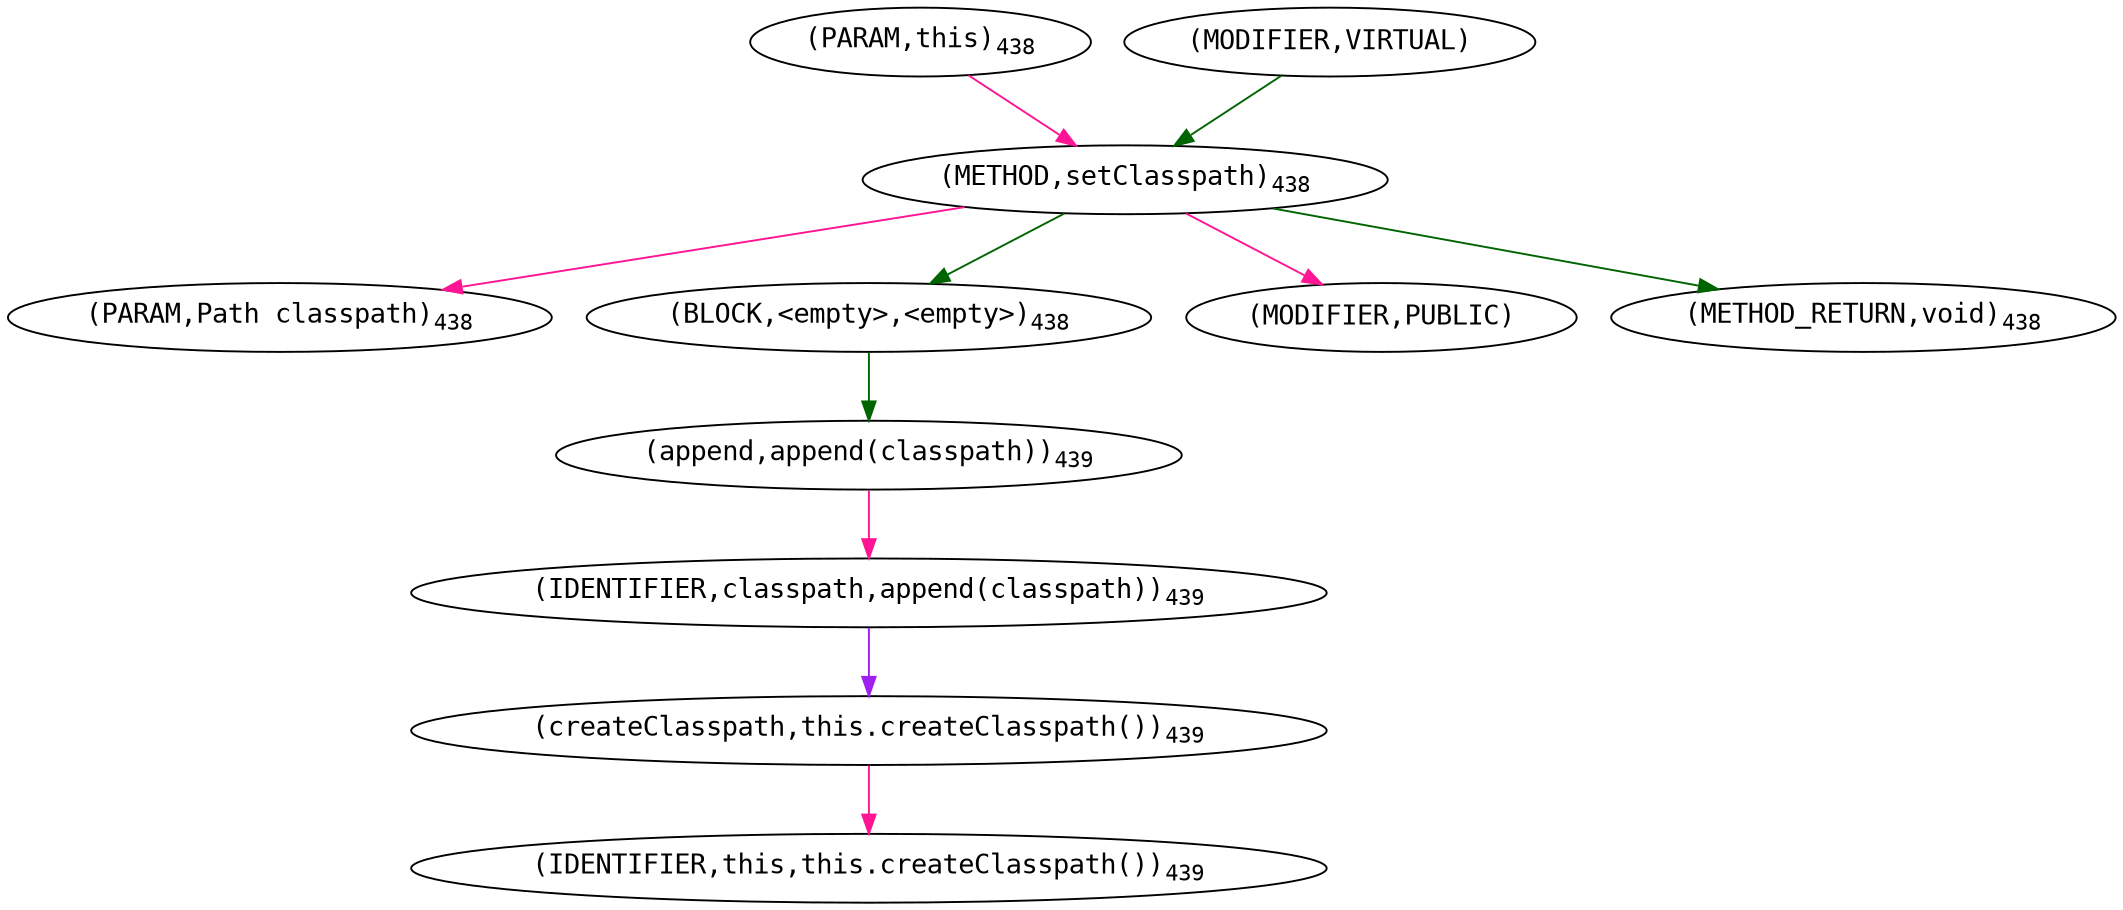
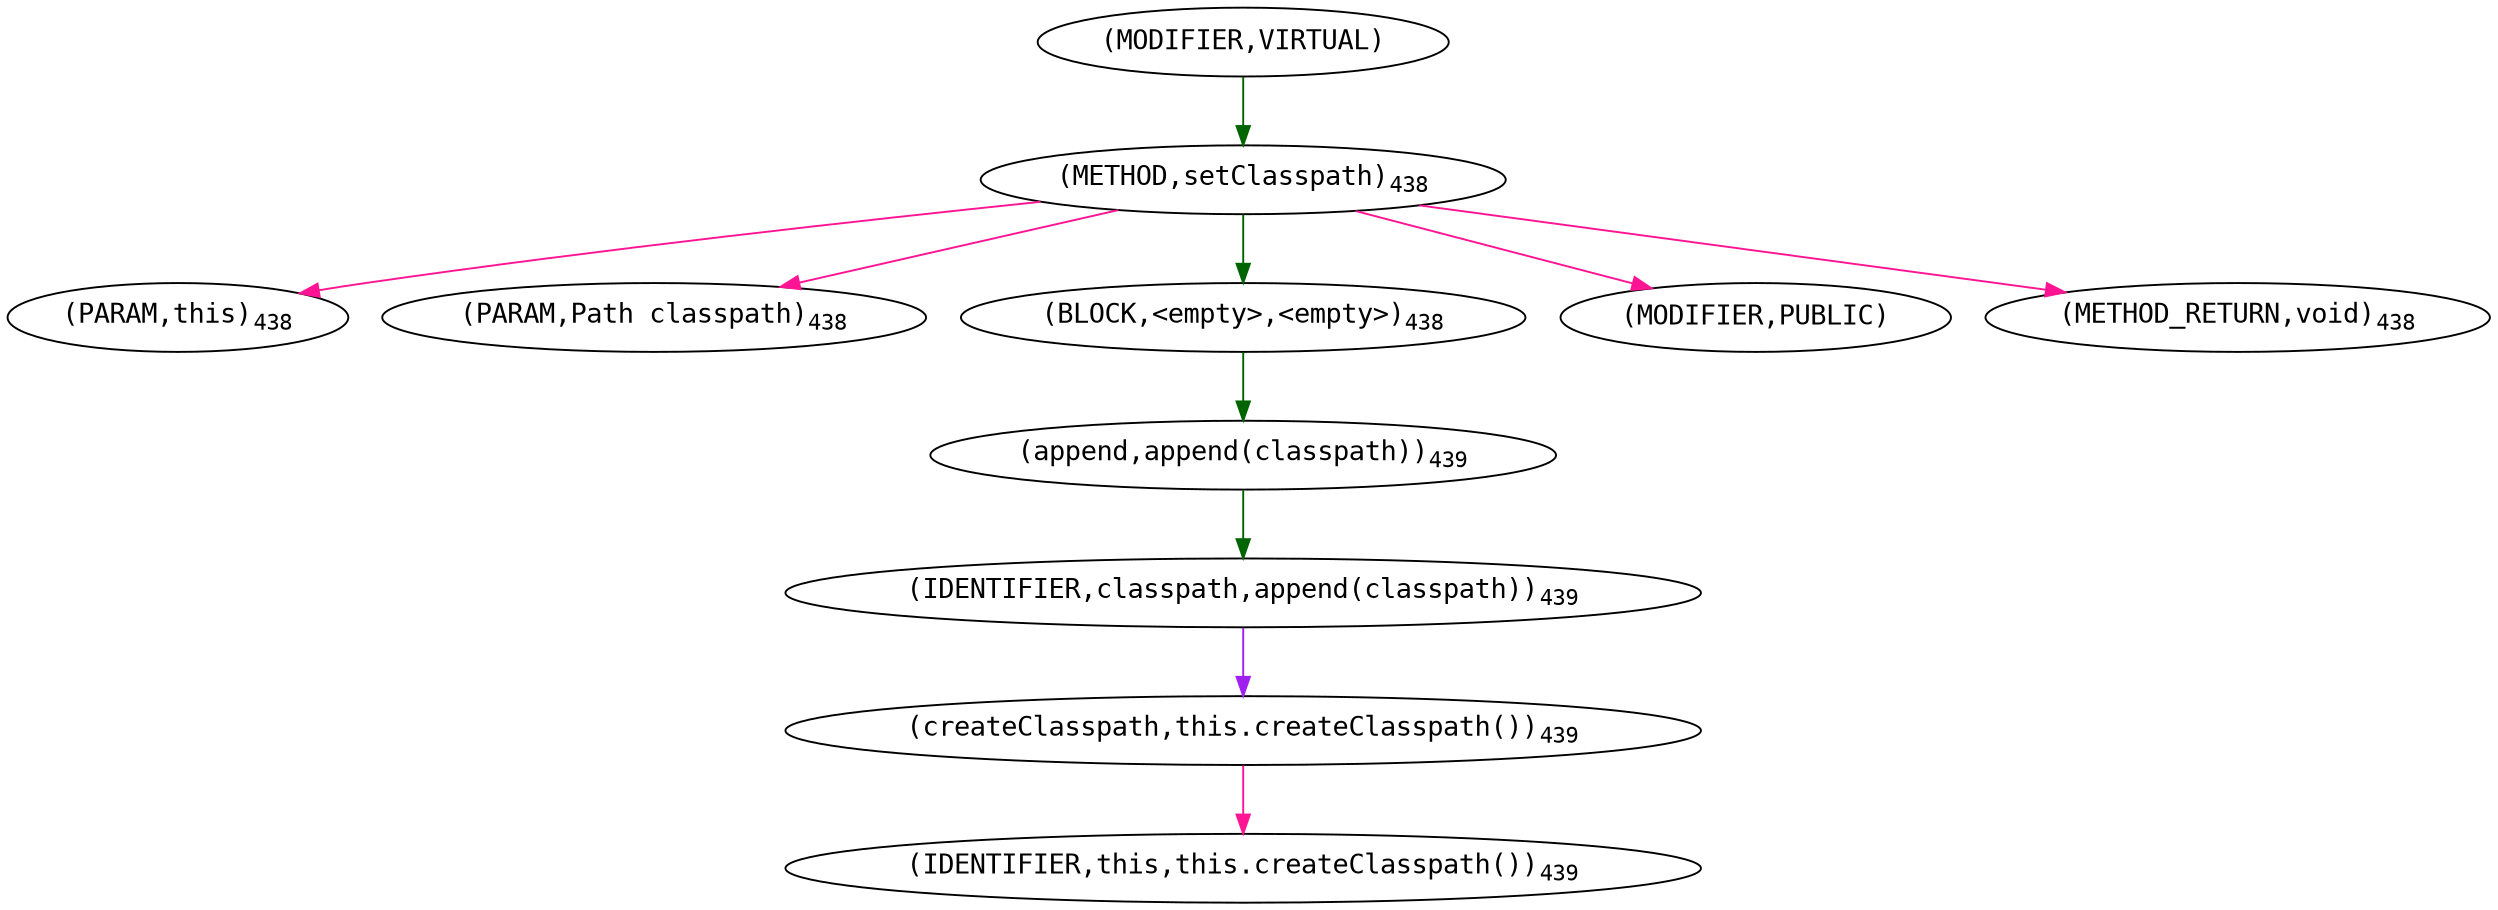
(1014, 105) -> (679, 242)
(1486, 247) -> (1732, 248)
(869, 515) -> (1243, 515)
